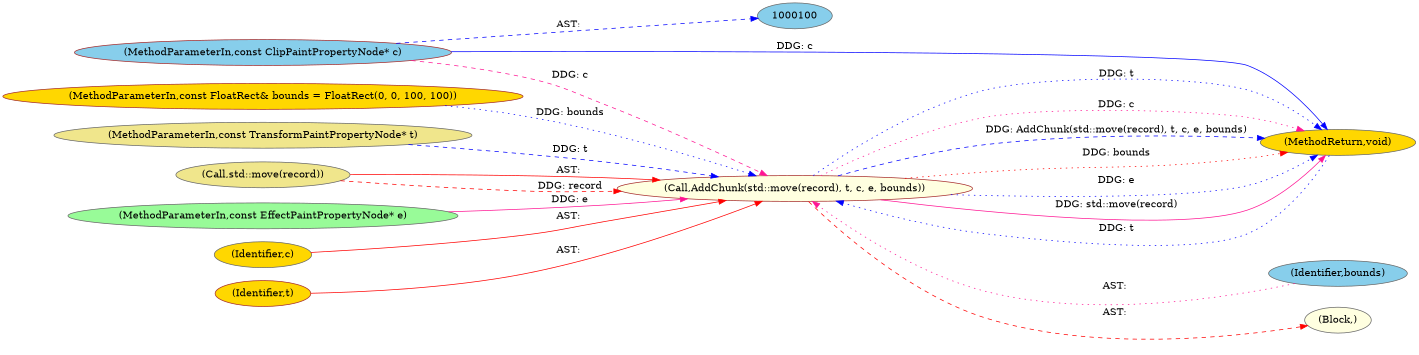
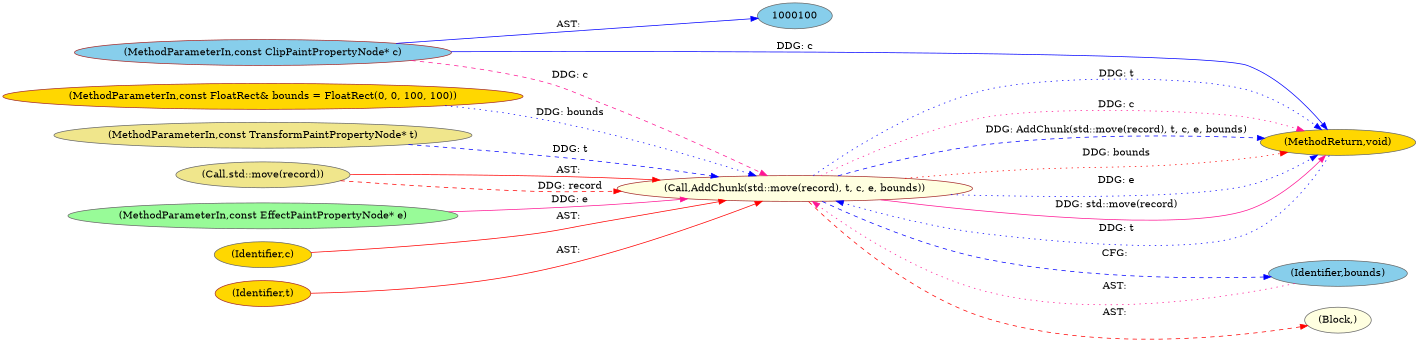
(573, 31) -> (573, 31)
none -> (1038, 267)
